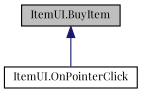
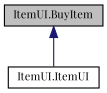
(71, 77) -> (54, 77)
